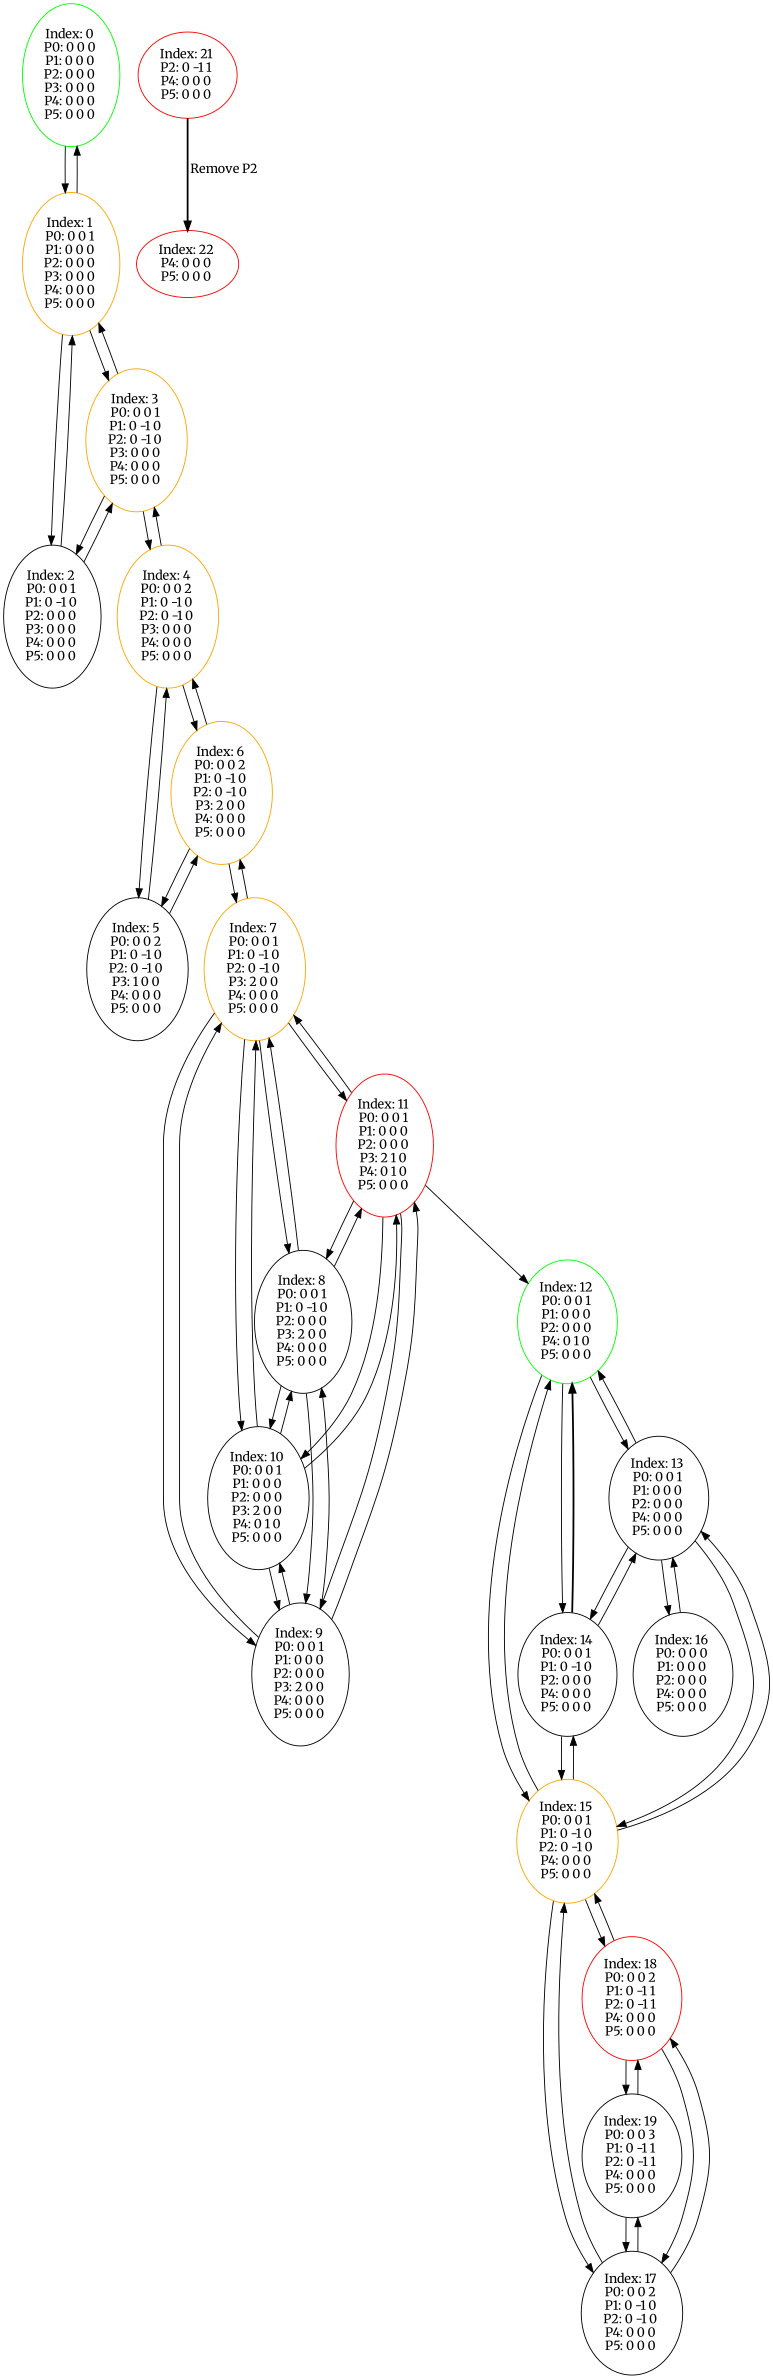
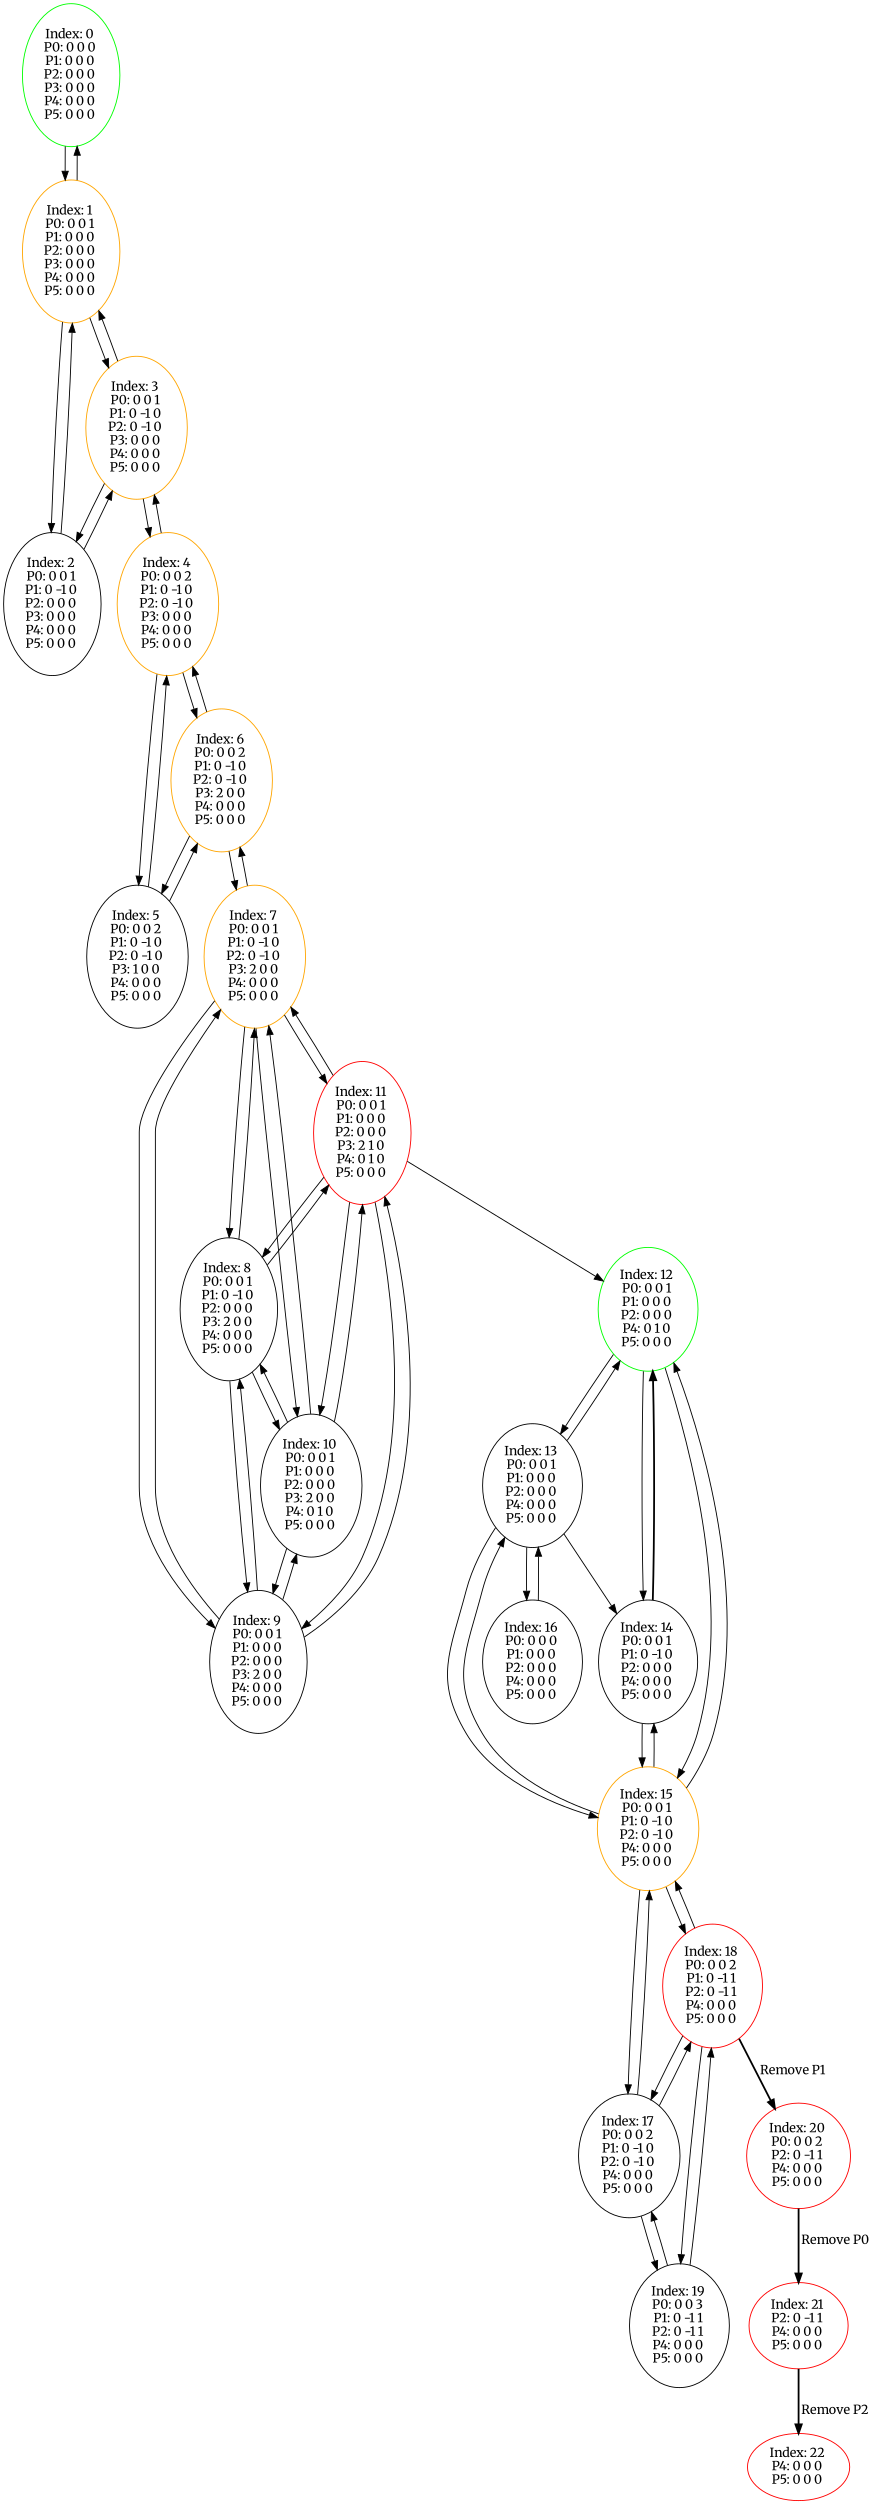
(615, 1594) -> none
none -> (799, 2156)
